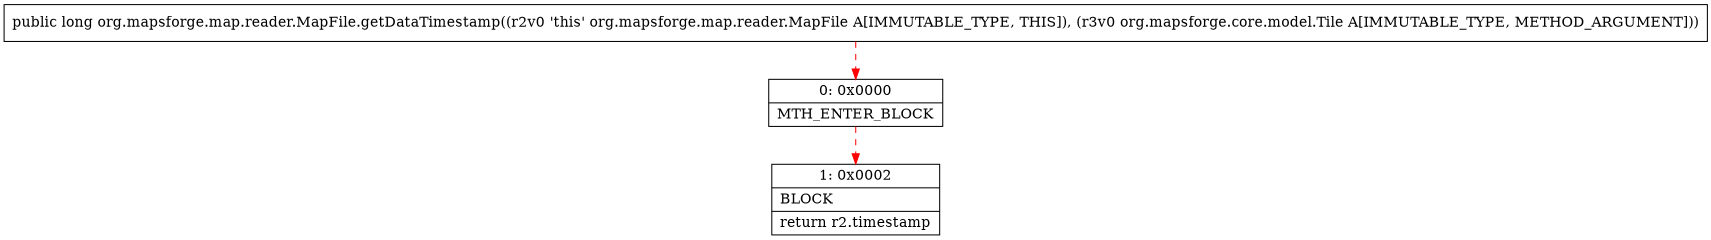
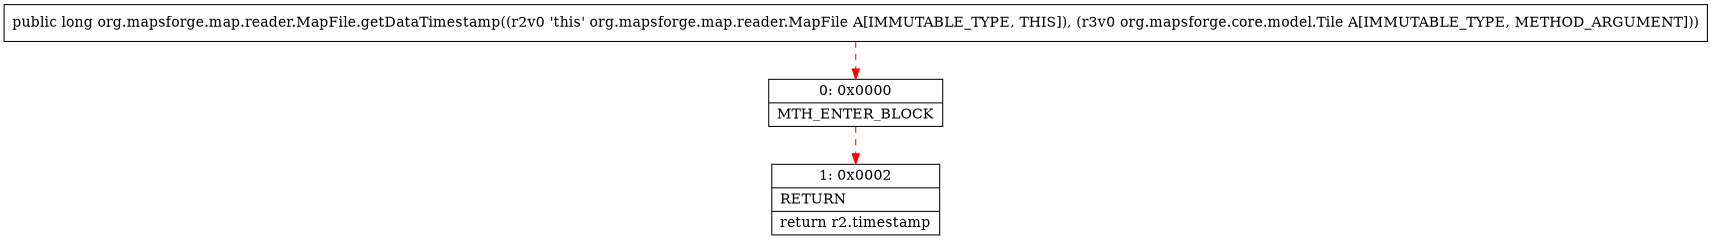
(807, 199) -> (813, 199)
